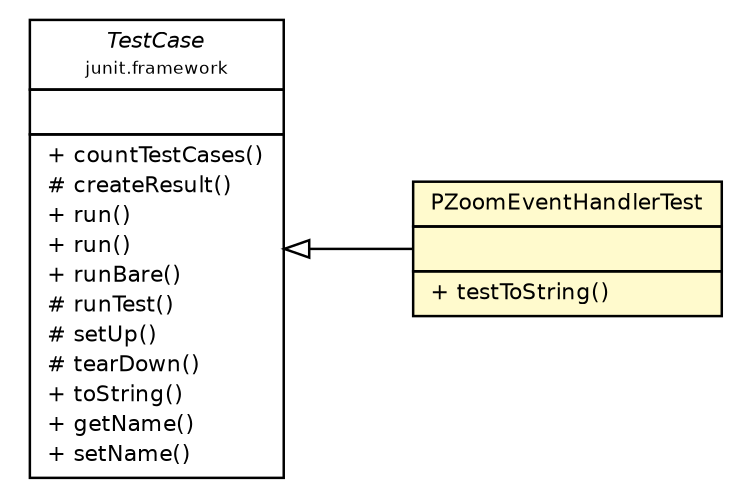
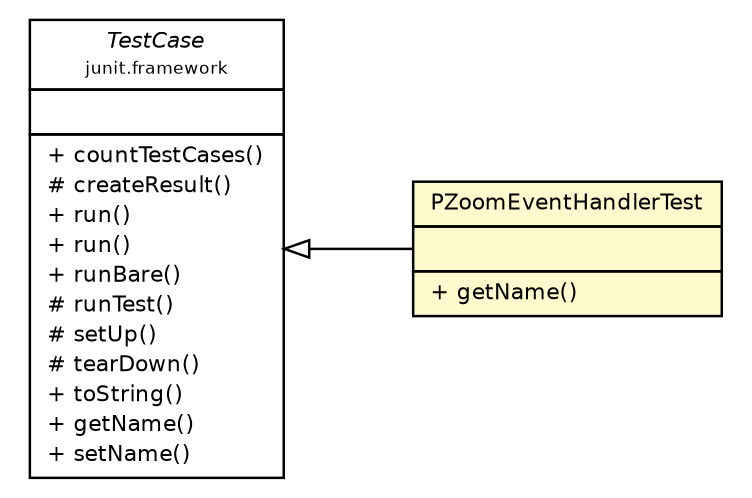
(521, 292) -> (505, 292)
